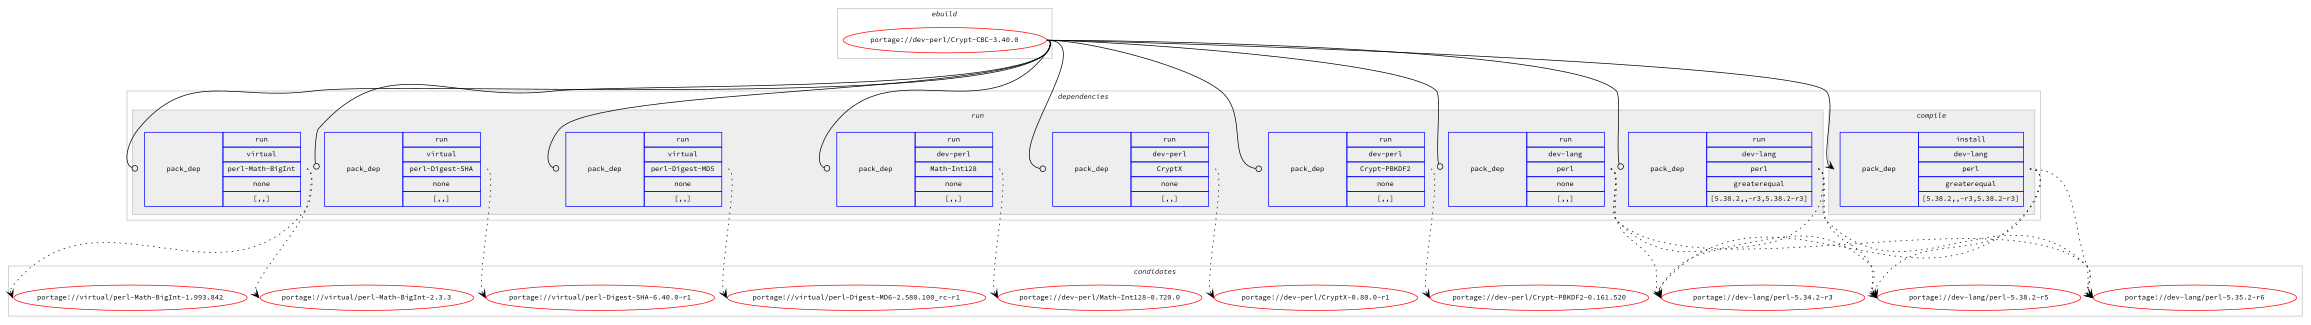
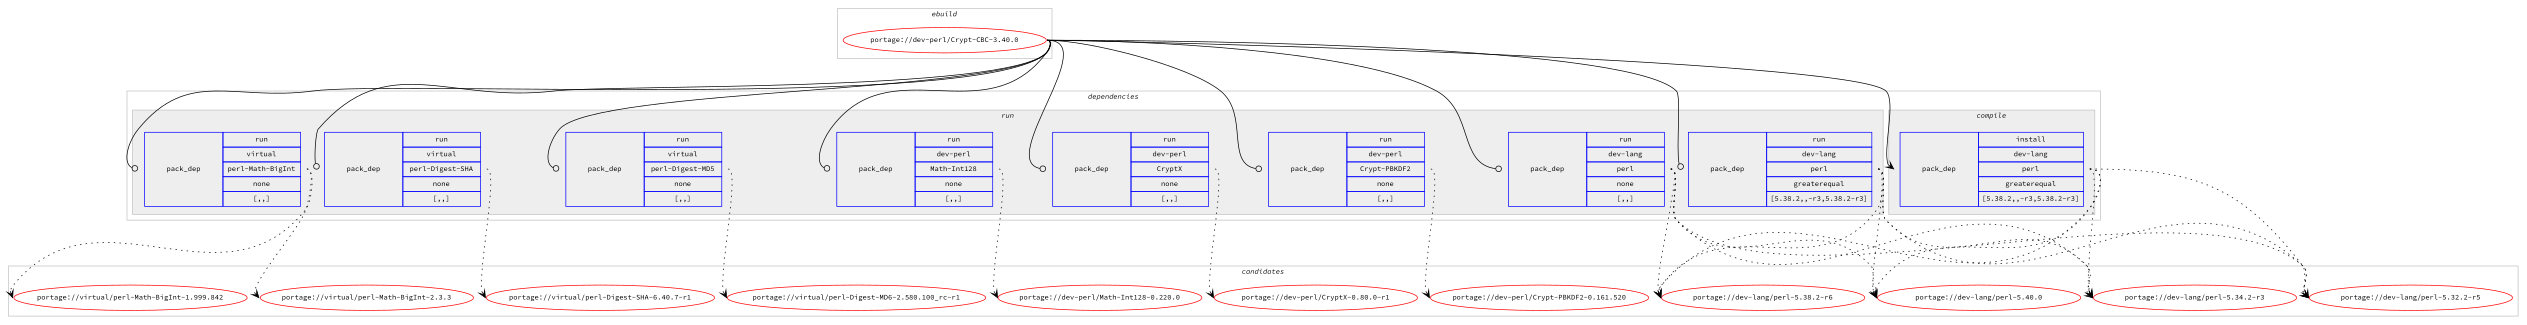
(131, 298) -> (131, 298)
(600, 298) -> (600, 298)
(1100, 298) -> (1100, 298)
(1979, 298) -> (2411, 298)
none -> (1979, 298)
(2195, 298) -> (1763, 298)
